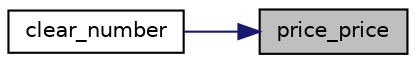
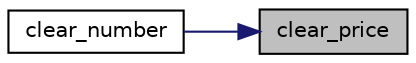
(334, 32) -> (334, 32)
